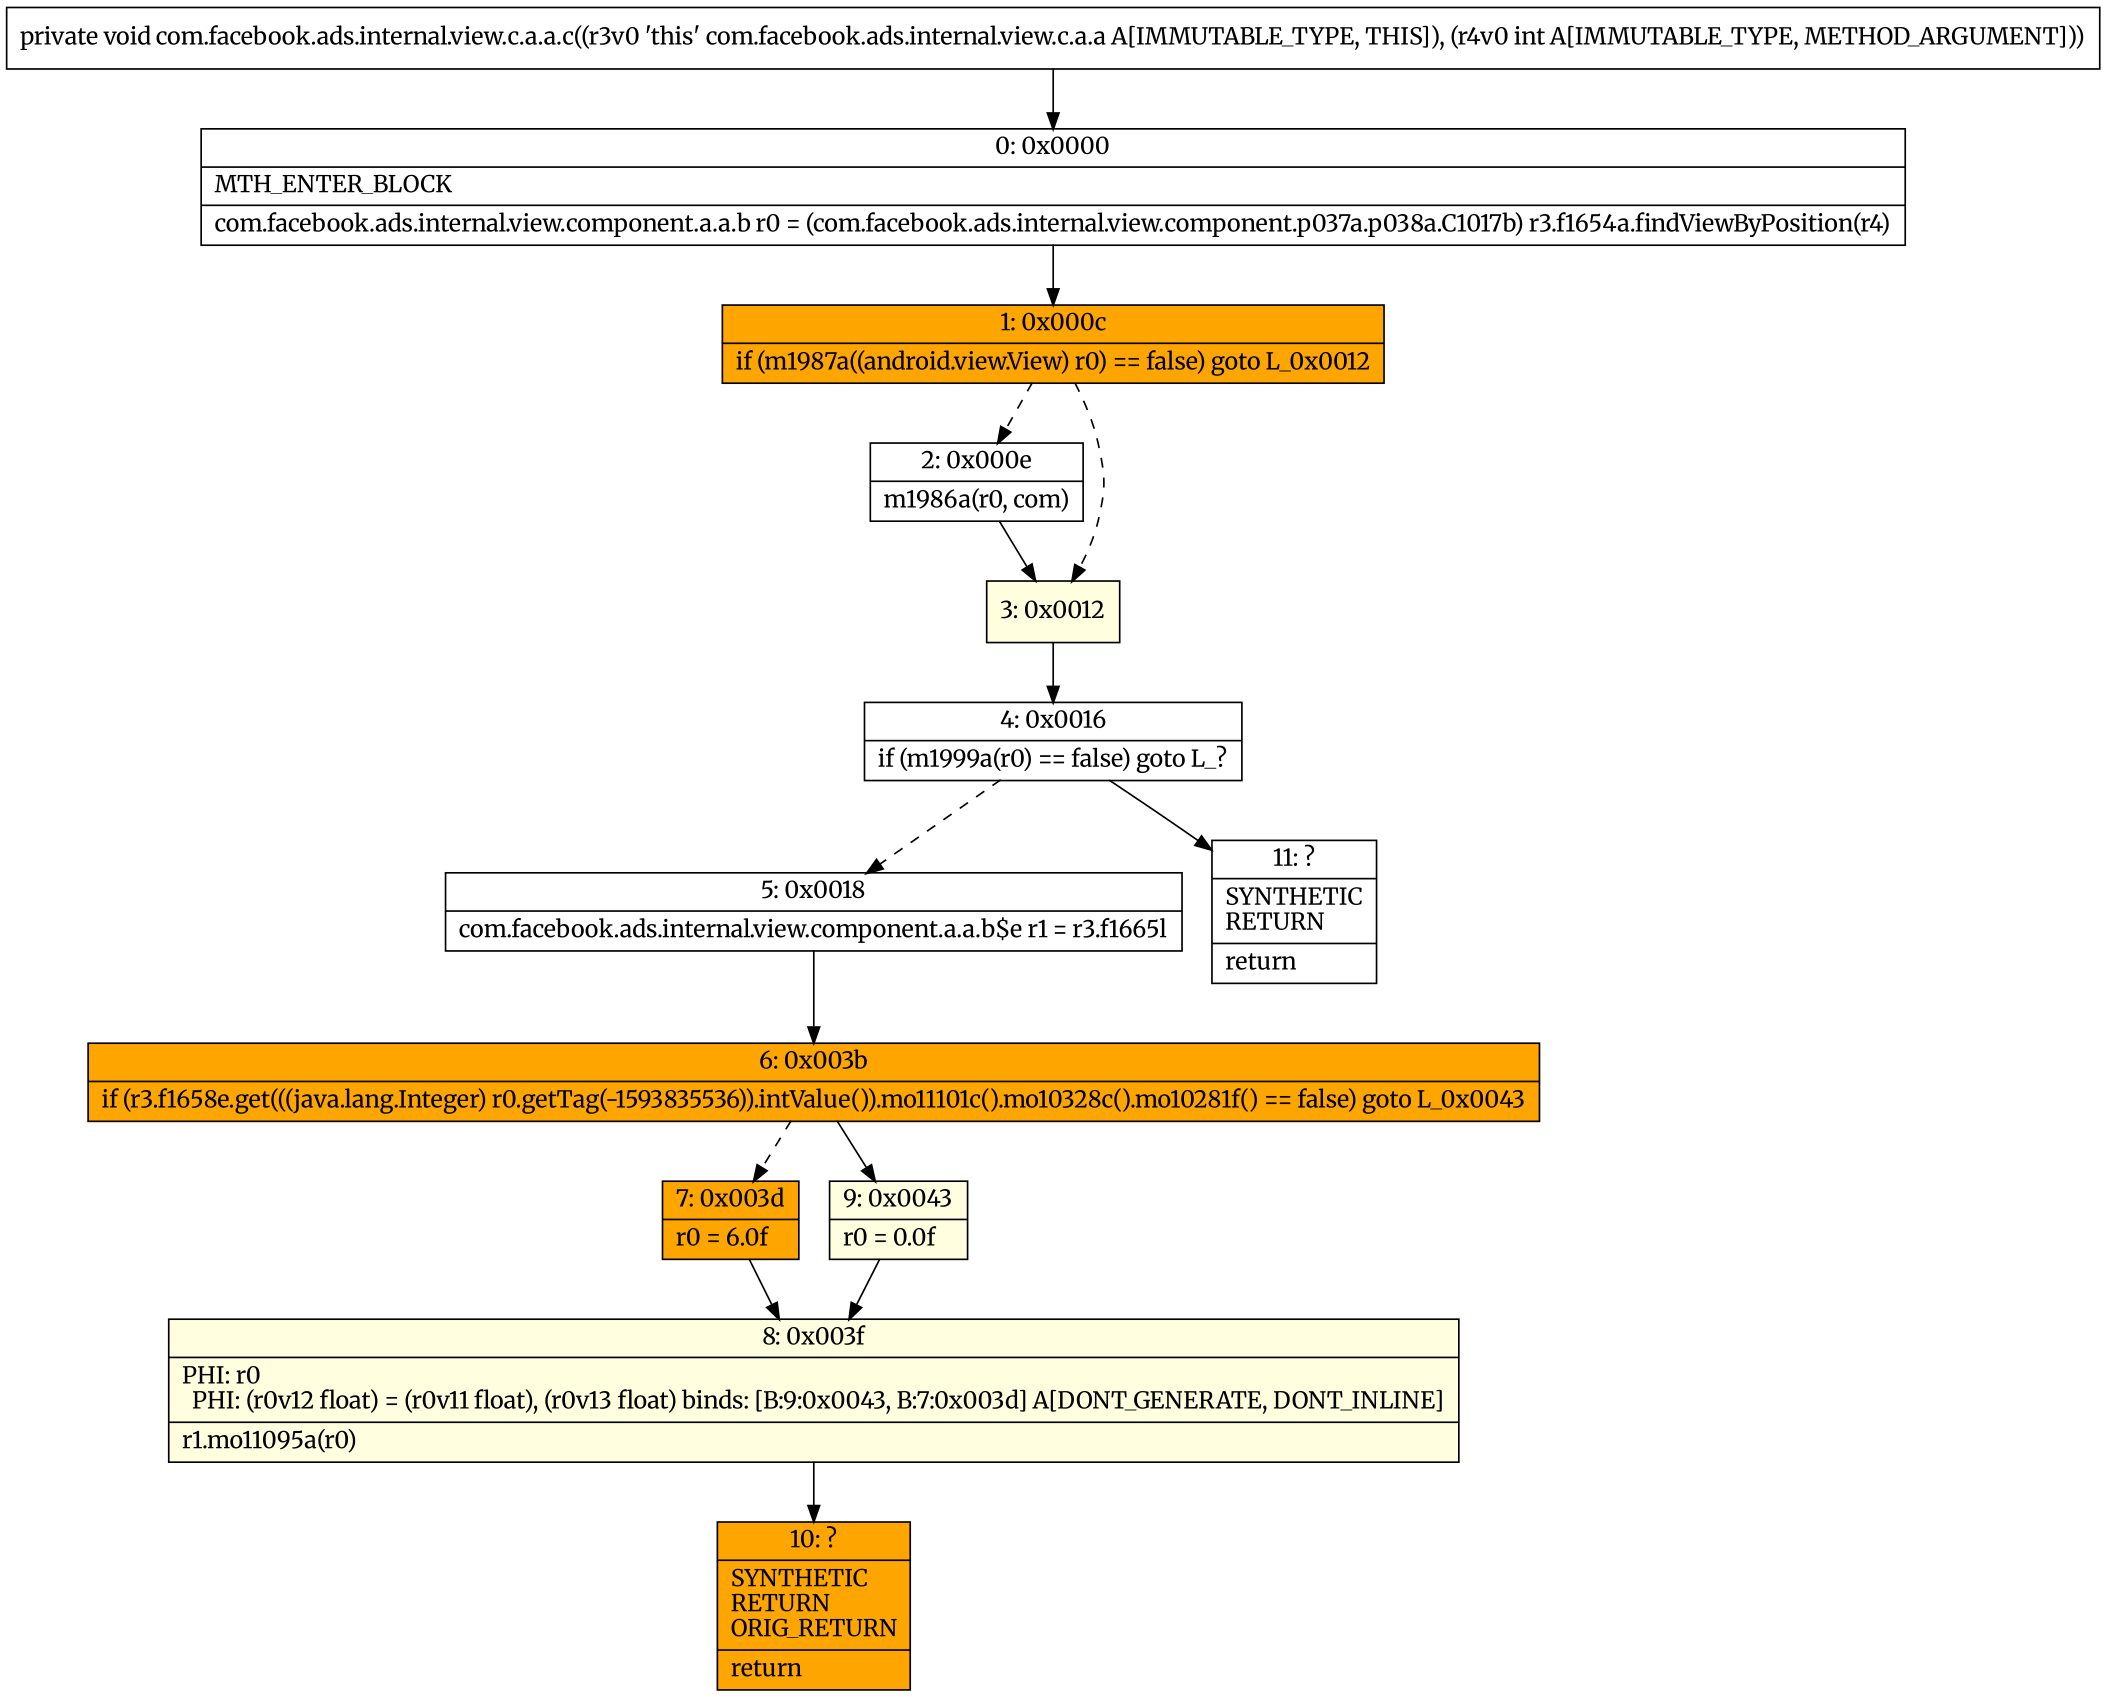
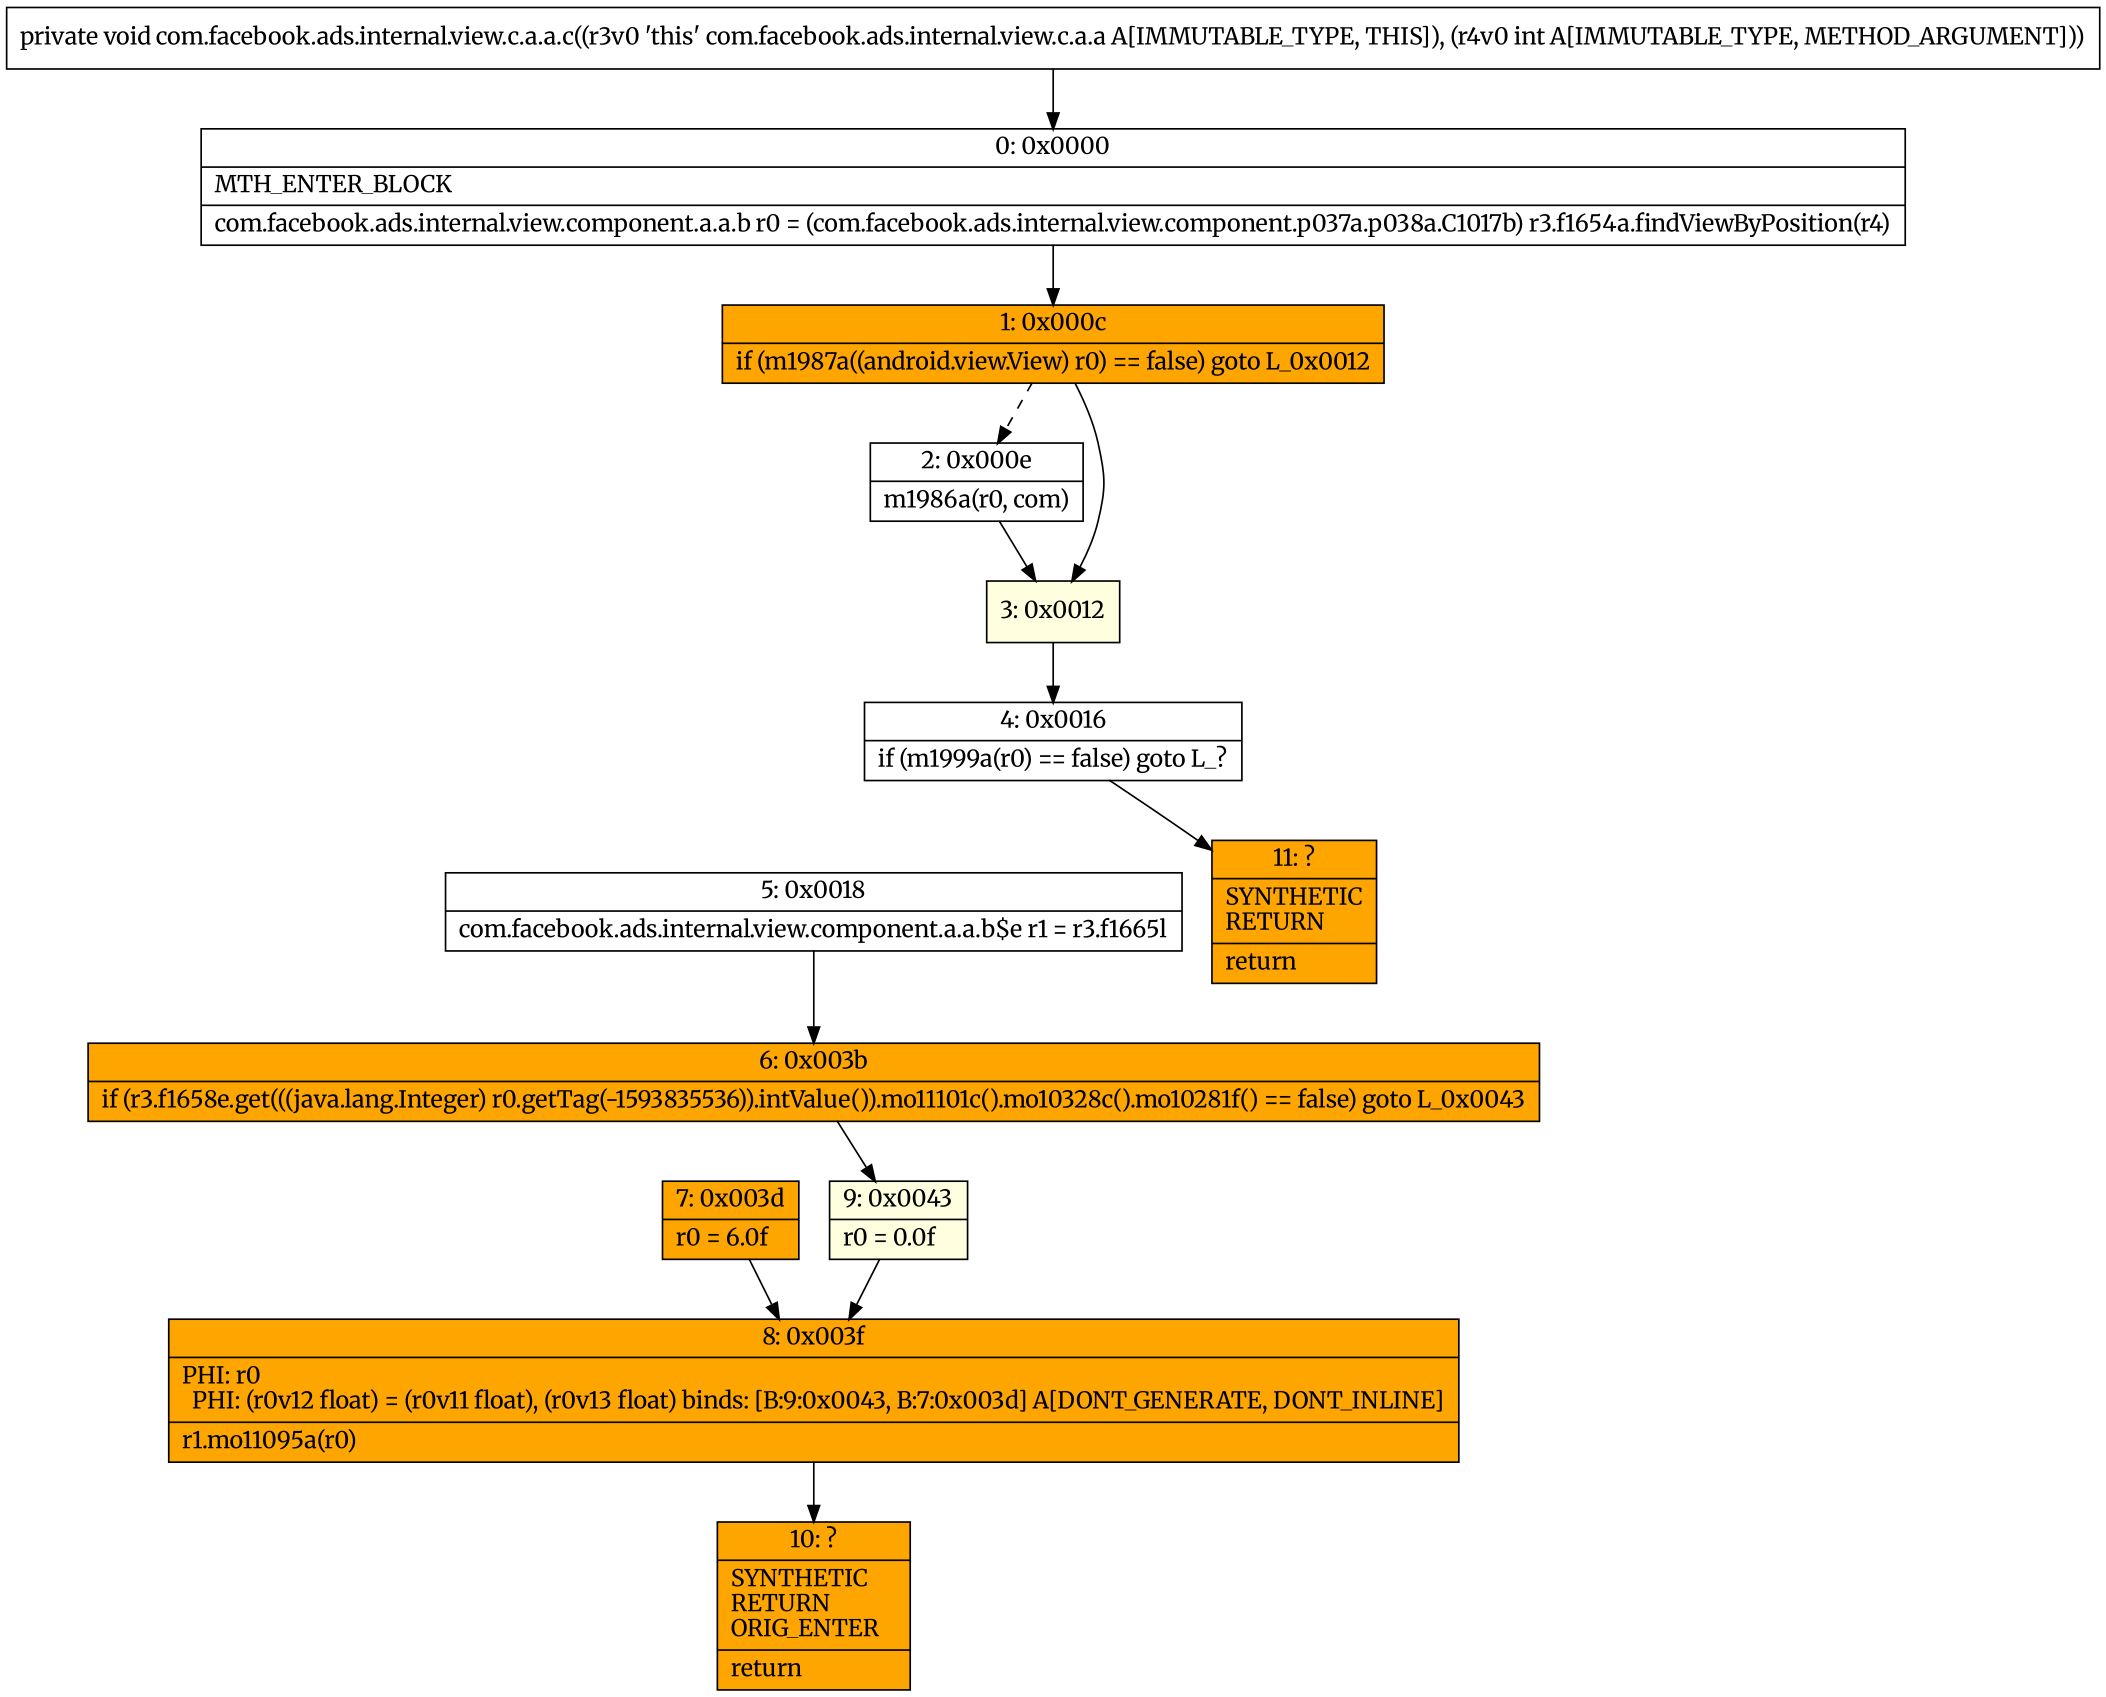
(1104, 474) -> (1104, 474)
(940, 822) -> none
(1294, 912) -> (1294, 912)
(777, 1144) -> none
(814, 1391) -> (814, 1391)
(814, 1629) -> (805, 1629)
